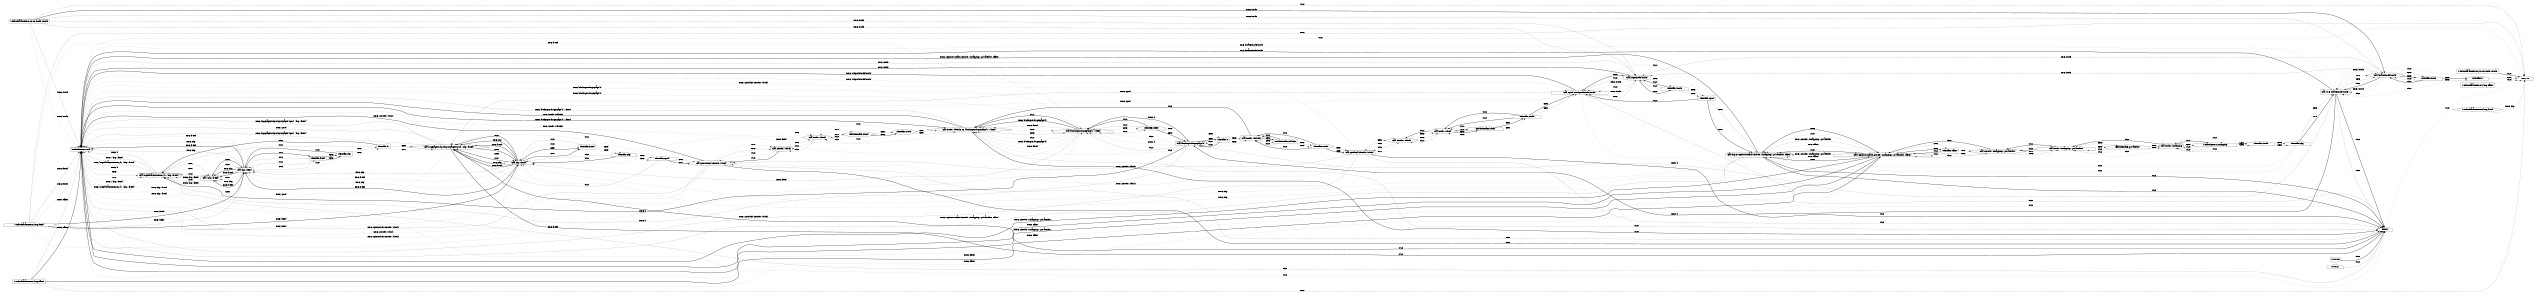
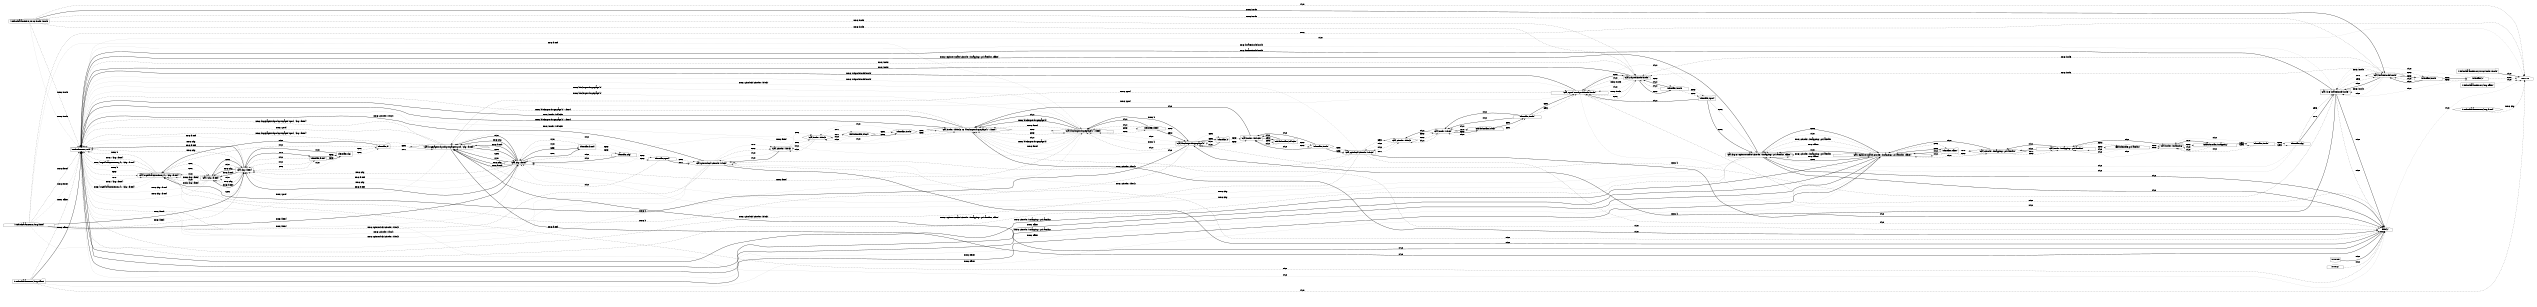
(1637, 78) -> (1637, 78)
(2215, 145) -> (2215, 145)
(1303, 290) -> (1303, 290)
